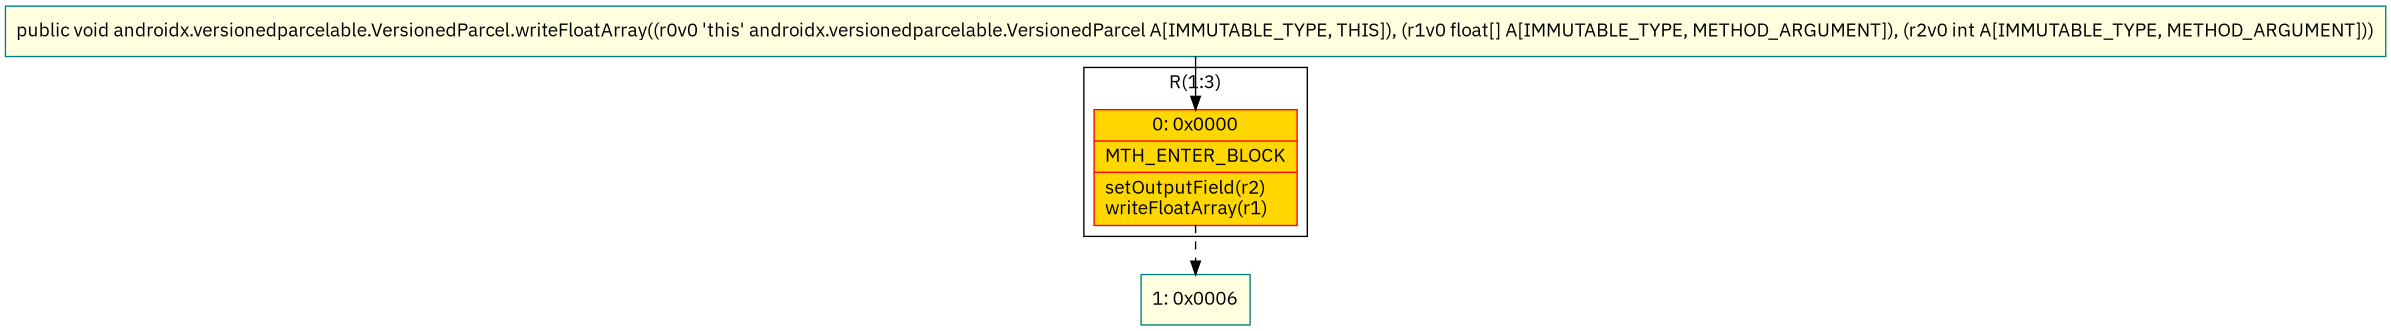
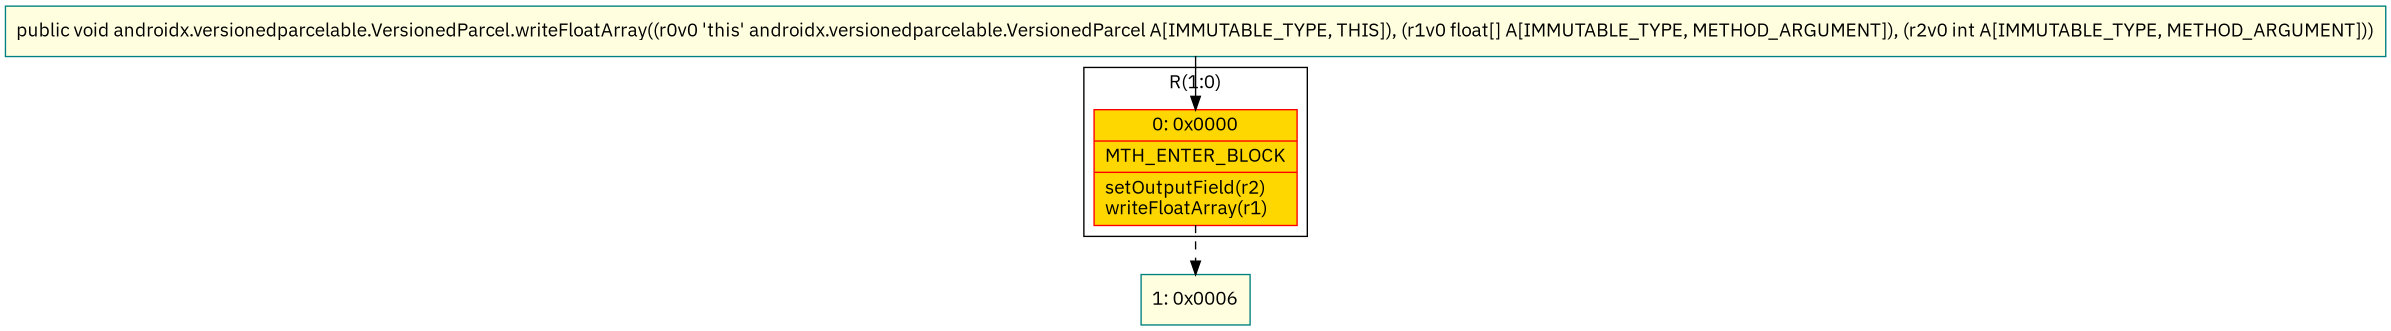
(1196, 83) -> (1196, 83)
